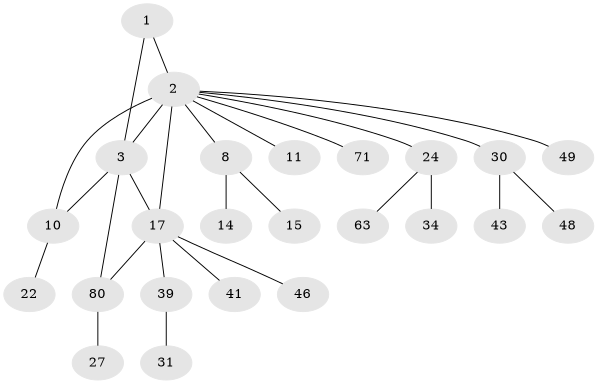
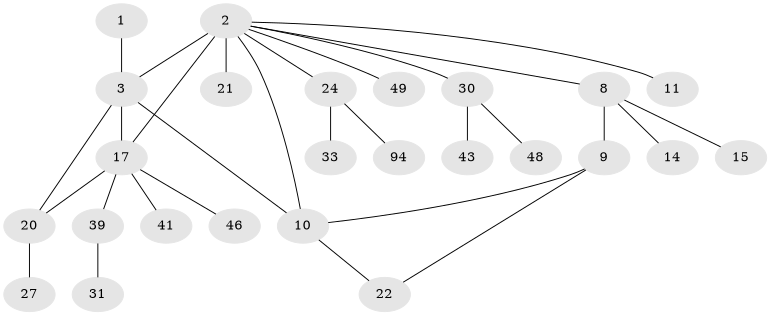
(161, 55) -> none
(363, 158) -> (226, 89)
none -> (604, 158)
(363, 226) -> (331, 158)
(431, 226) -> (399, 158)
(98, 294) -> (29, 226)
